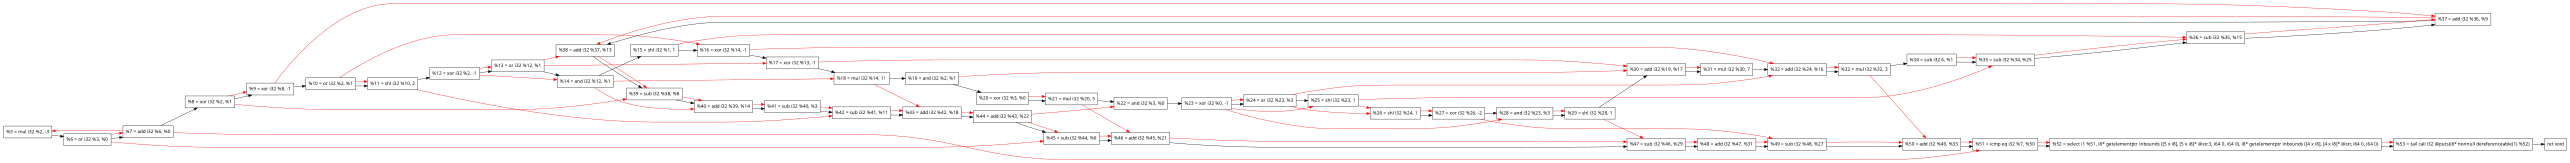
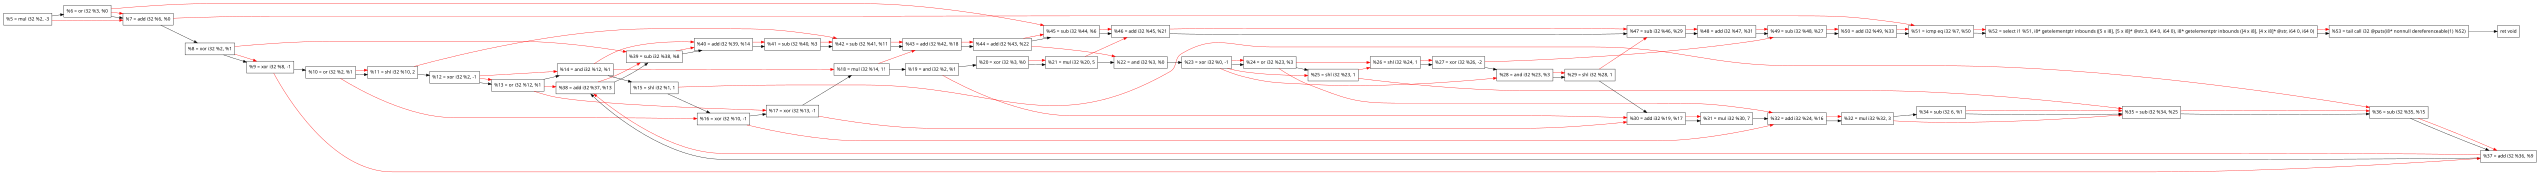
(723, 50) -> (723, 119)
(1897, 106) -> (2006, 121)
(89, 130) -> (86, 21)
